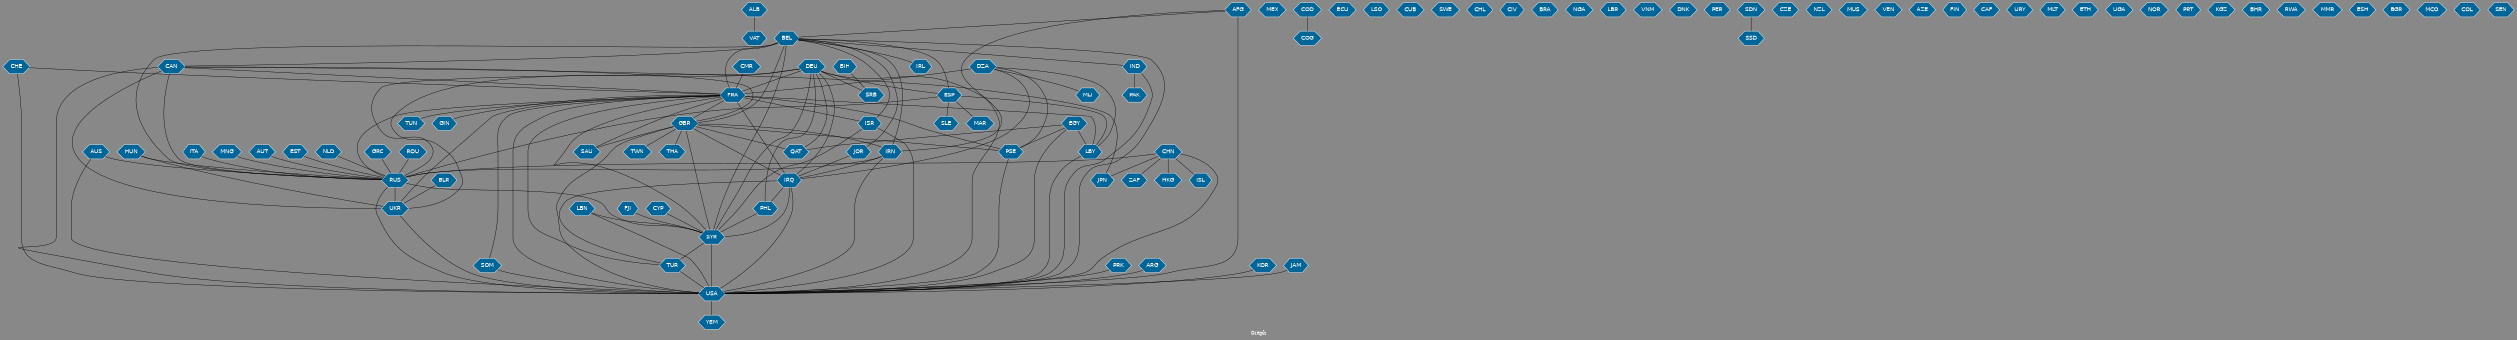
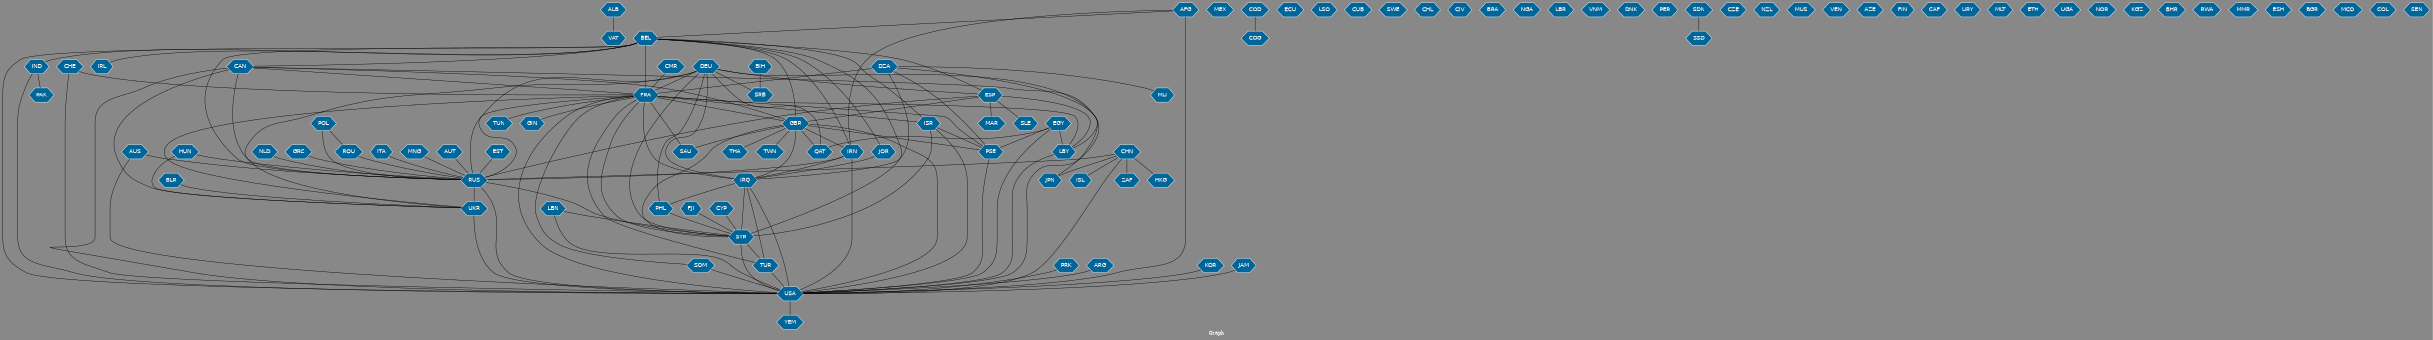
(2188, 10) -> none
none -> (893, 109)
none -> (323, 123)
none -> (955, 136)
